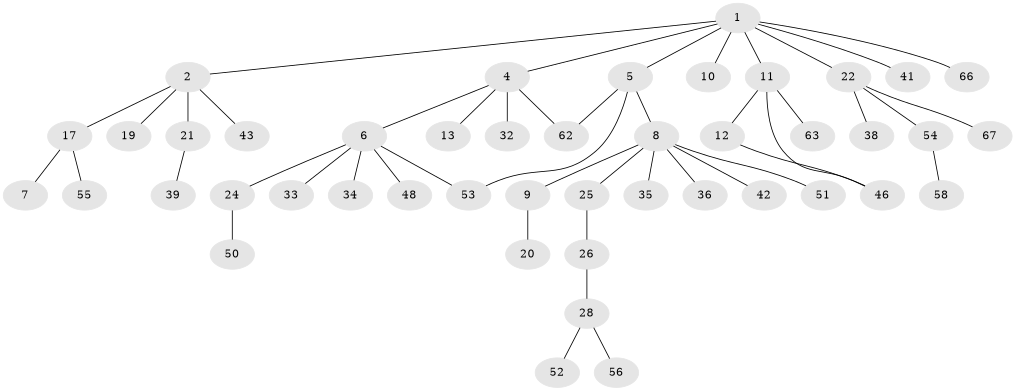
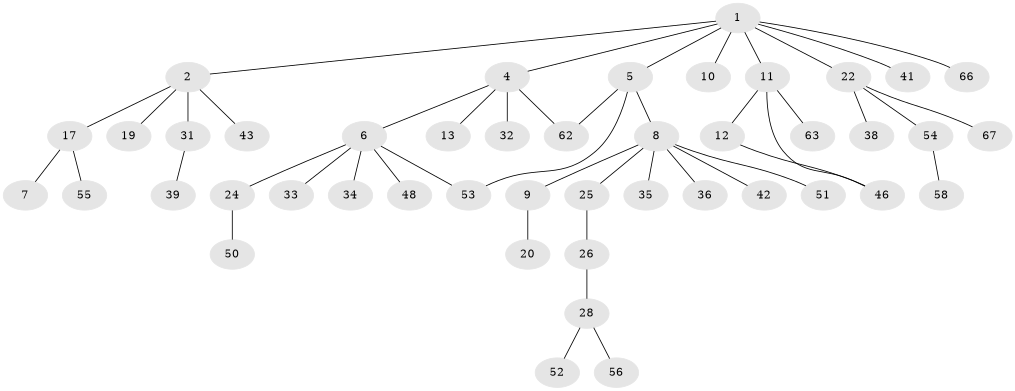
(188, 136) -> (188, 136)
